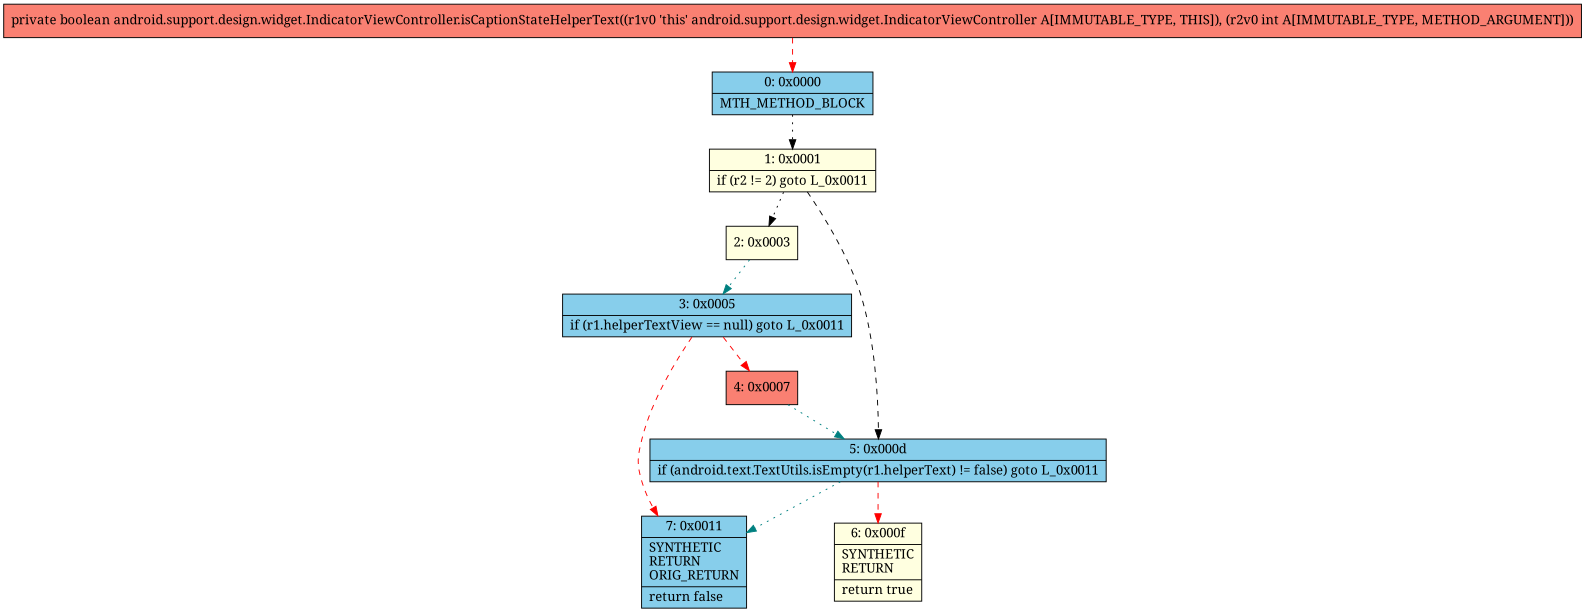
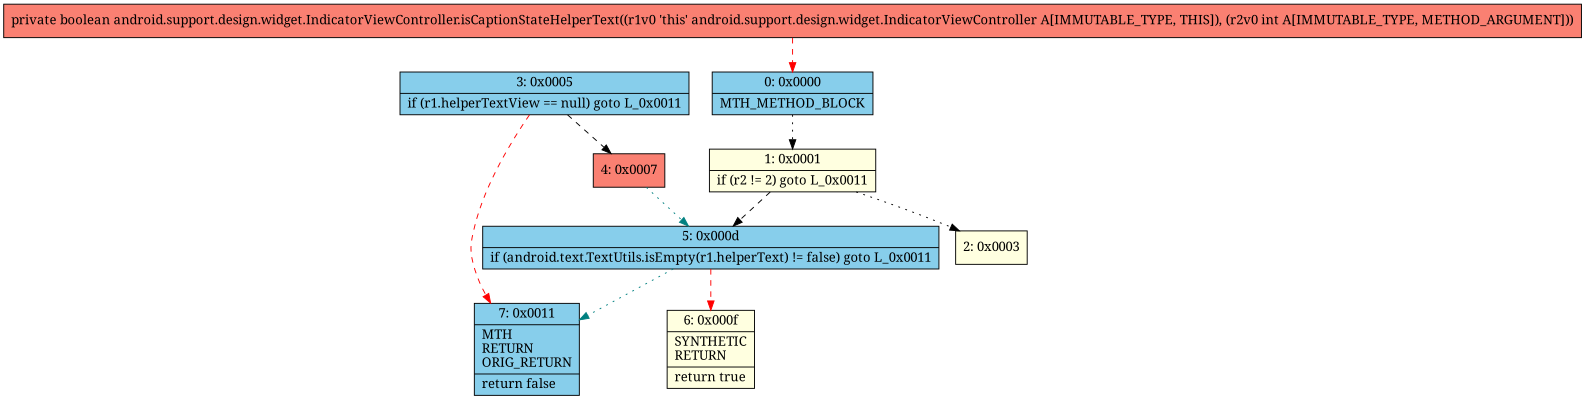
(739, 273) -> none
(733, 350) -> (586, 131)
(685, 548) -> (498, 335)
